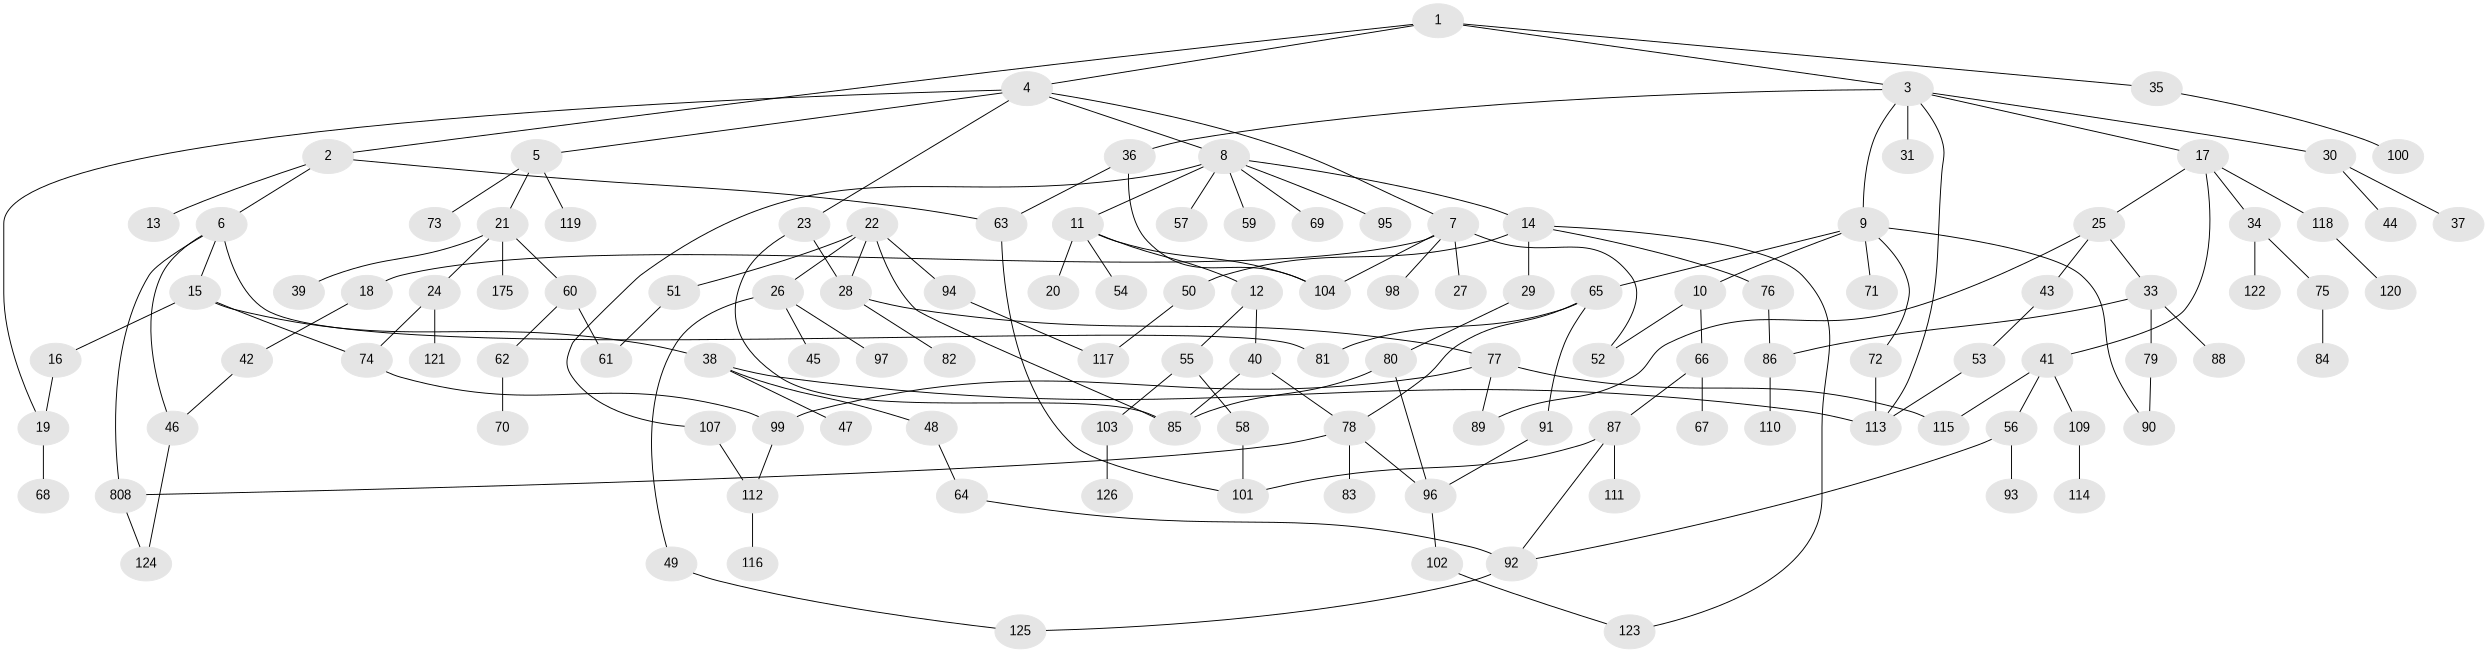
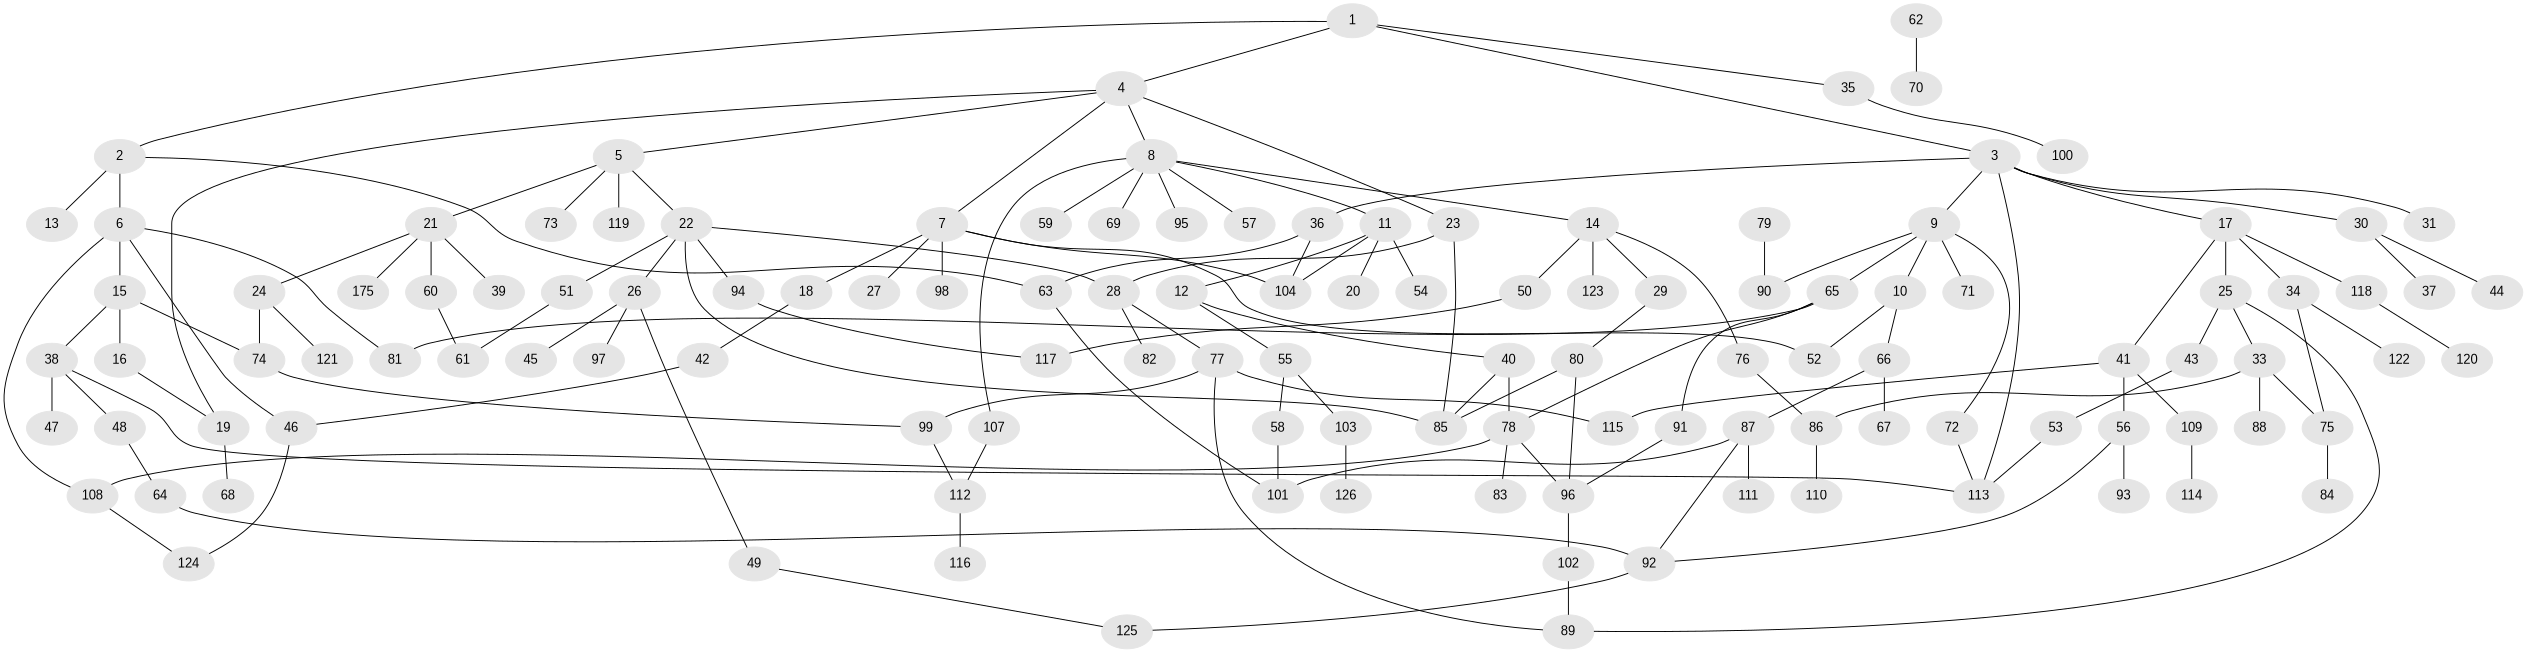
none -> (653, 190)
(2151, 323) -> (2294, 394)
(537, 326) -> none
(121, 496) -> (93, 496)
(1532, 600) -> (1568, 598)
